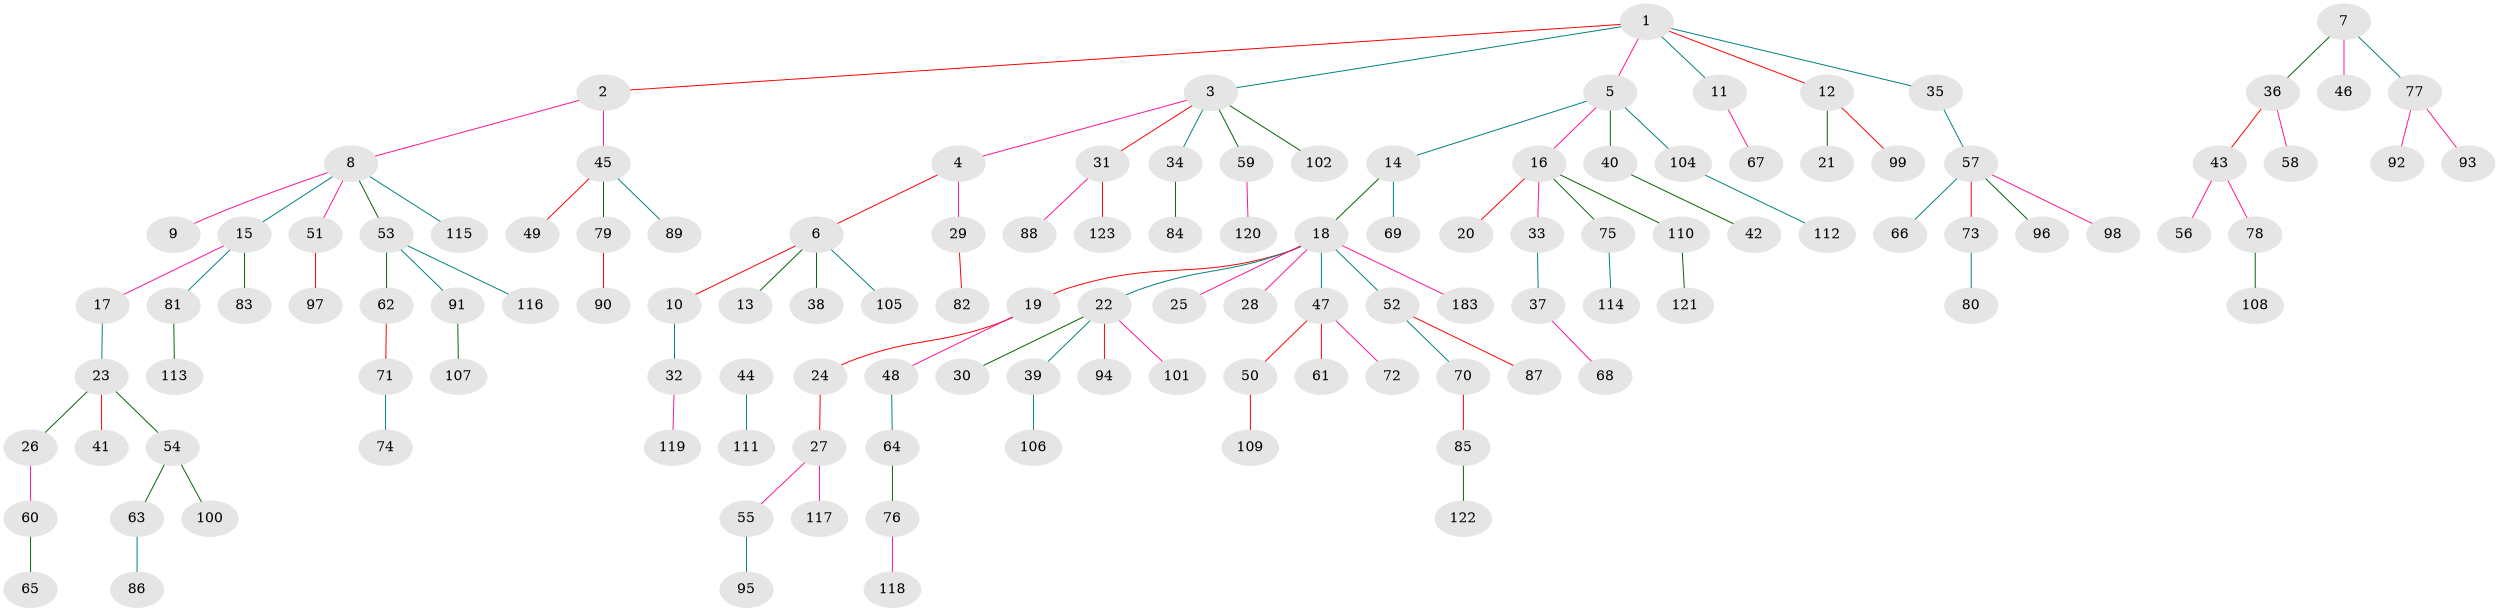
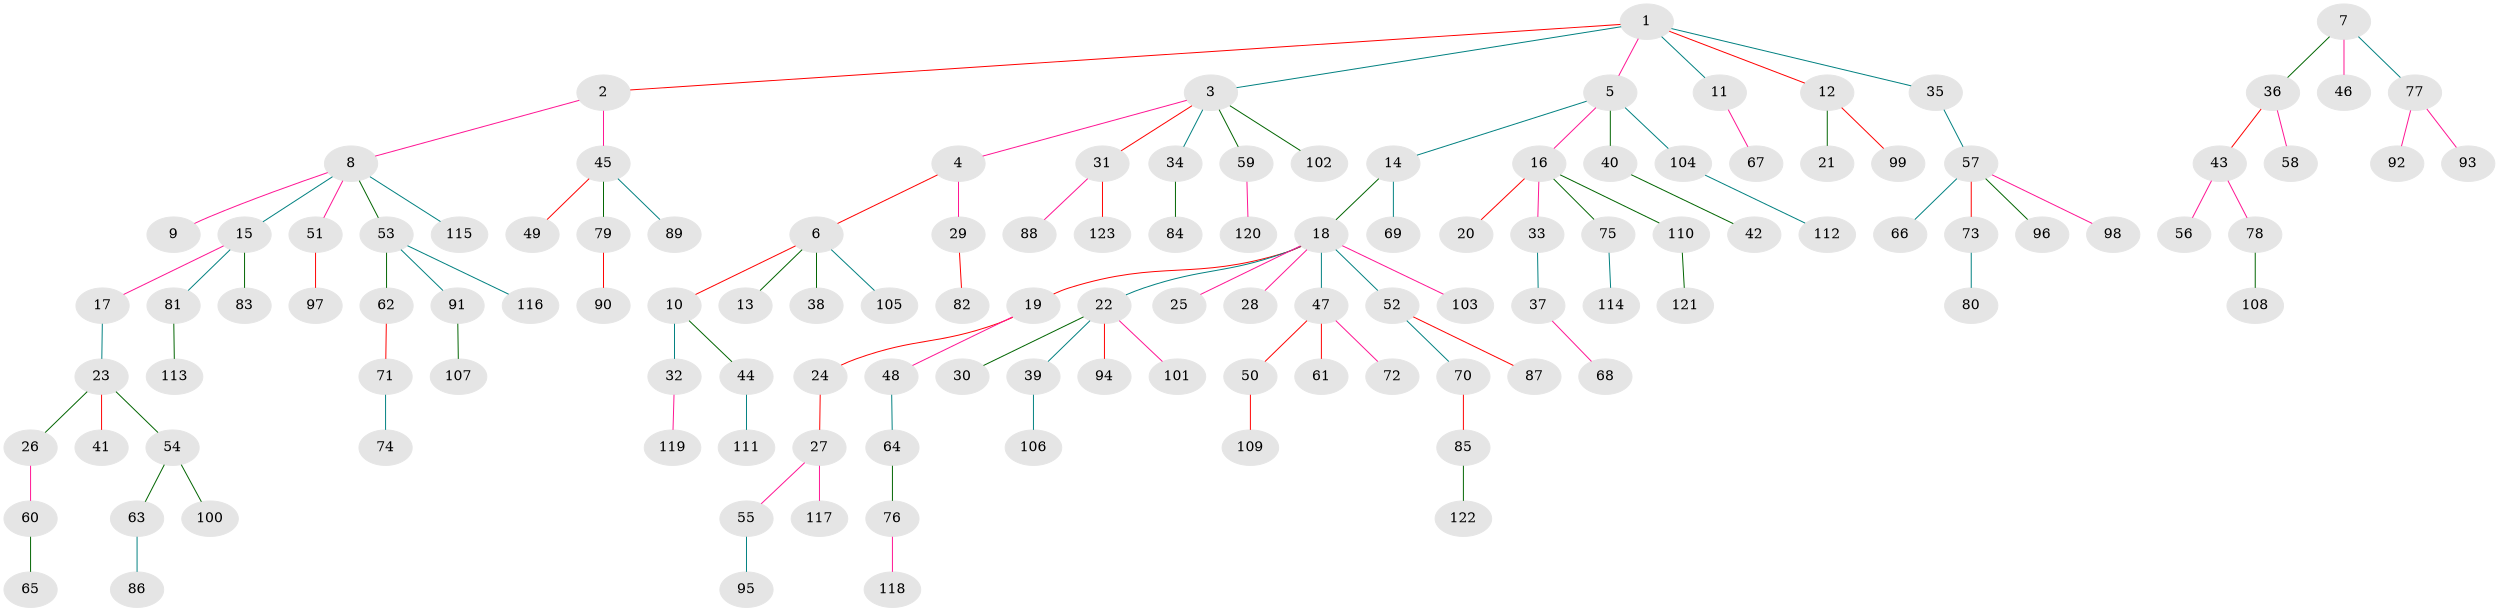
(1465, 306) -> (1465, 306)
none -> (711, 341)
